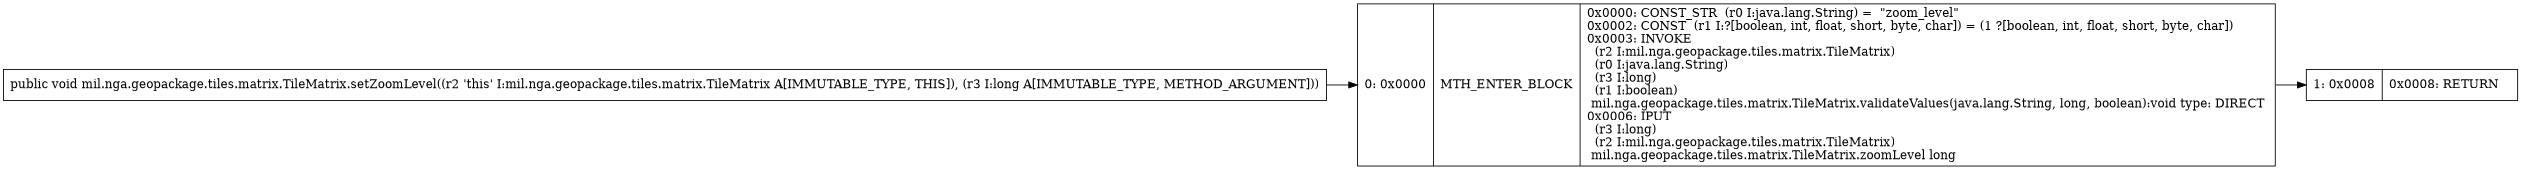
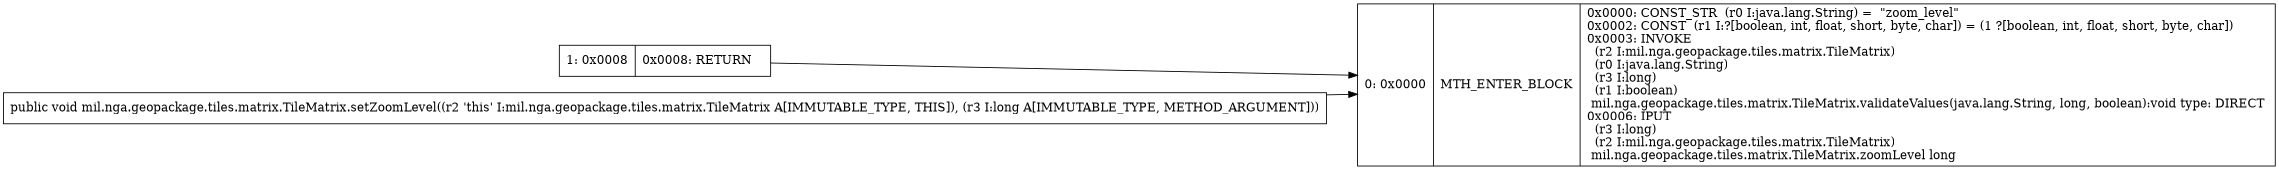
(2286, 85) -> (1060, 69)
